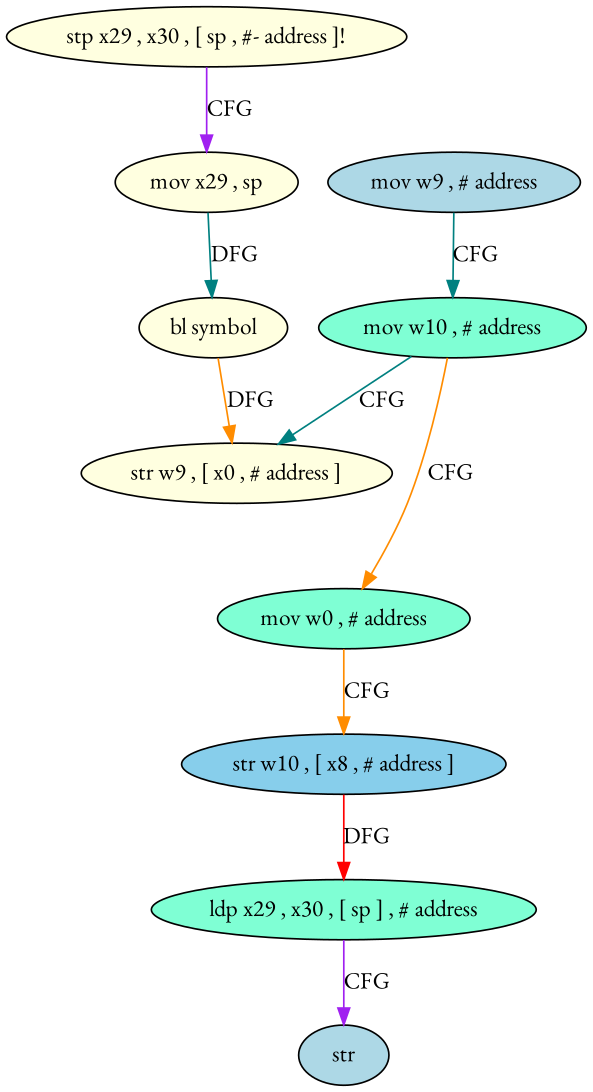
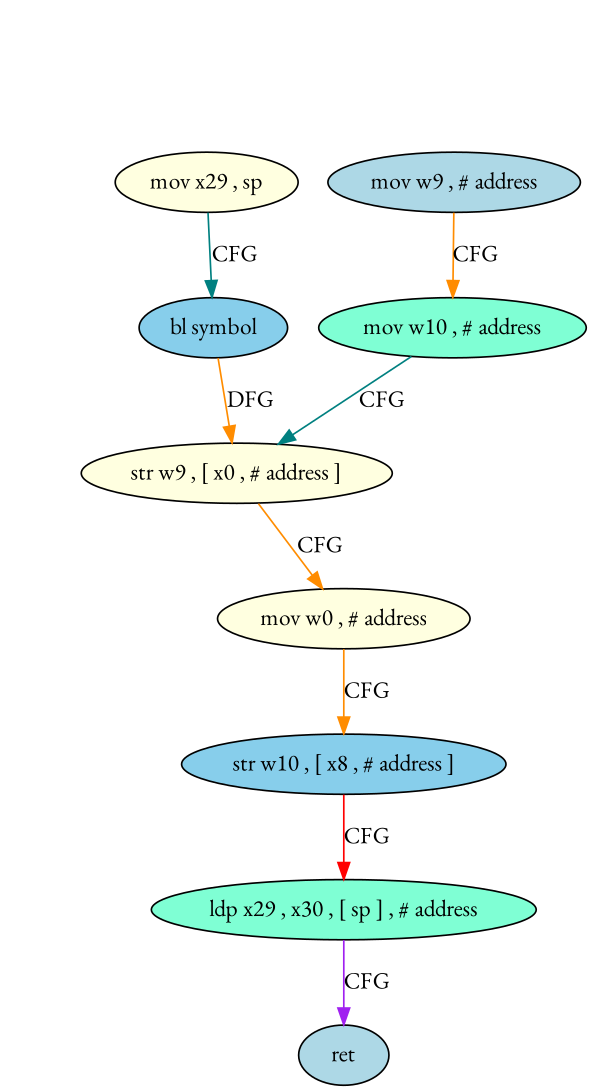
(207, 37) -> none
(453, 247) -> (453, 247)
(235, 255) -> (235, 255)
(213, 328) -> (213, 328)
(419, 469) -> (285, 539)
(344, 619) -> (344, 619)
(367, 837) -> (367, 837)
(344, 1055) -> (344, 1055)
